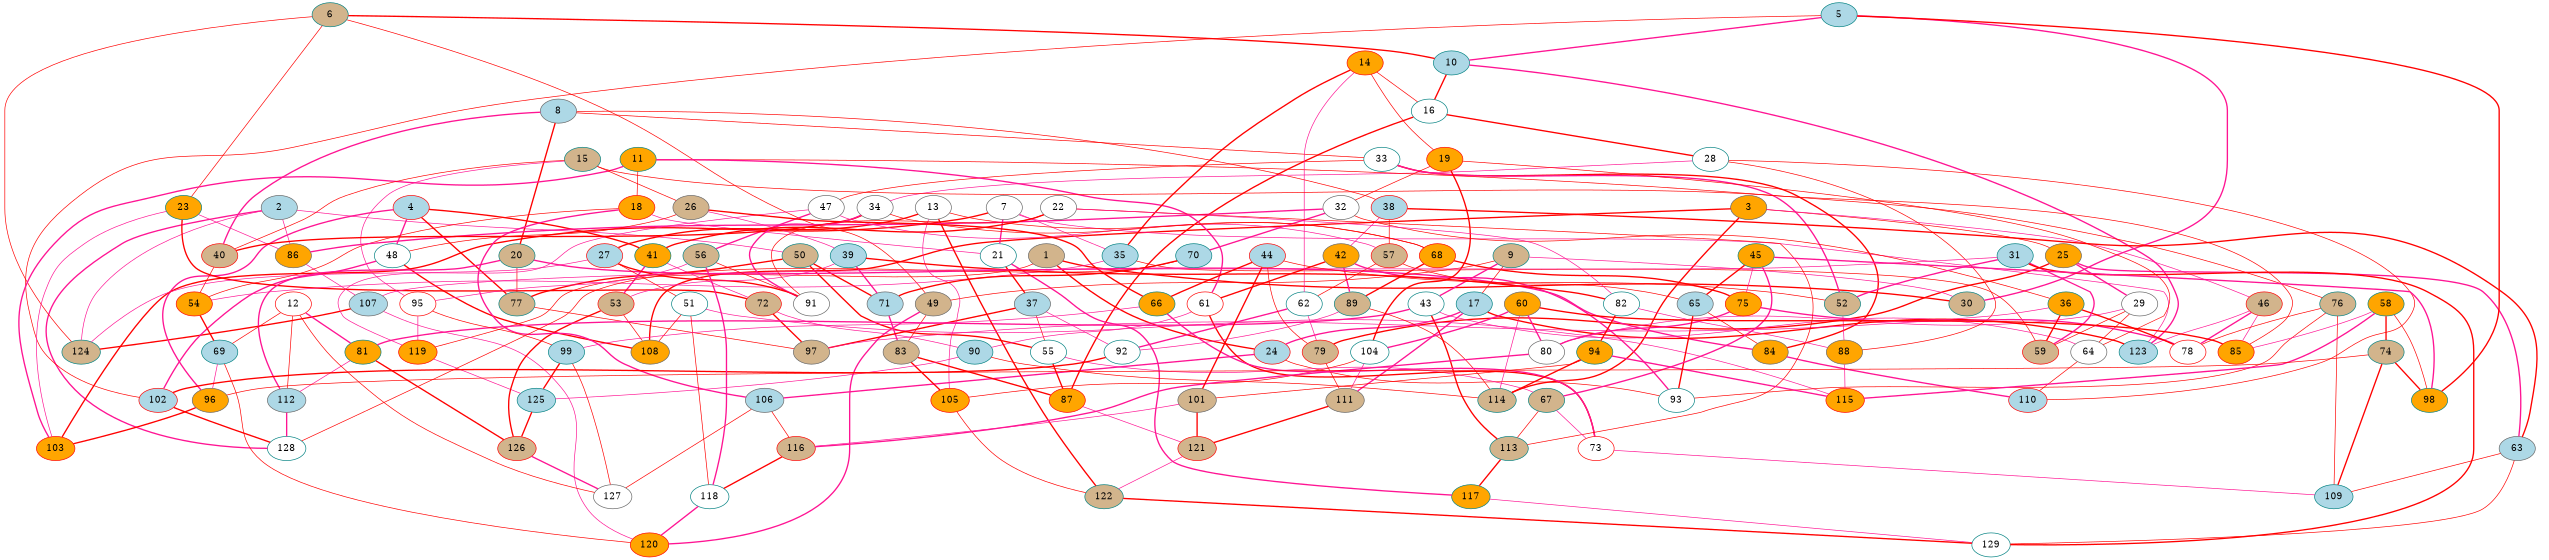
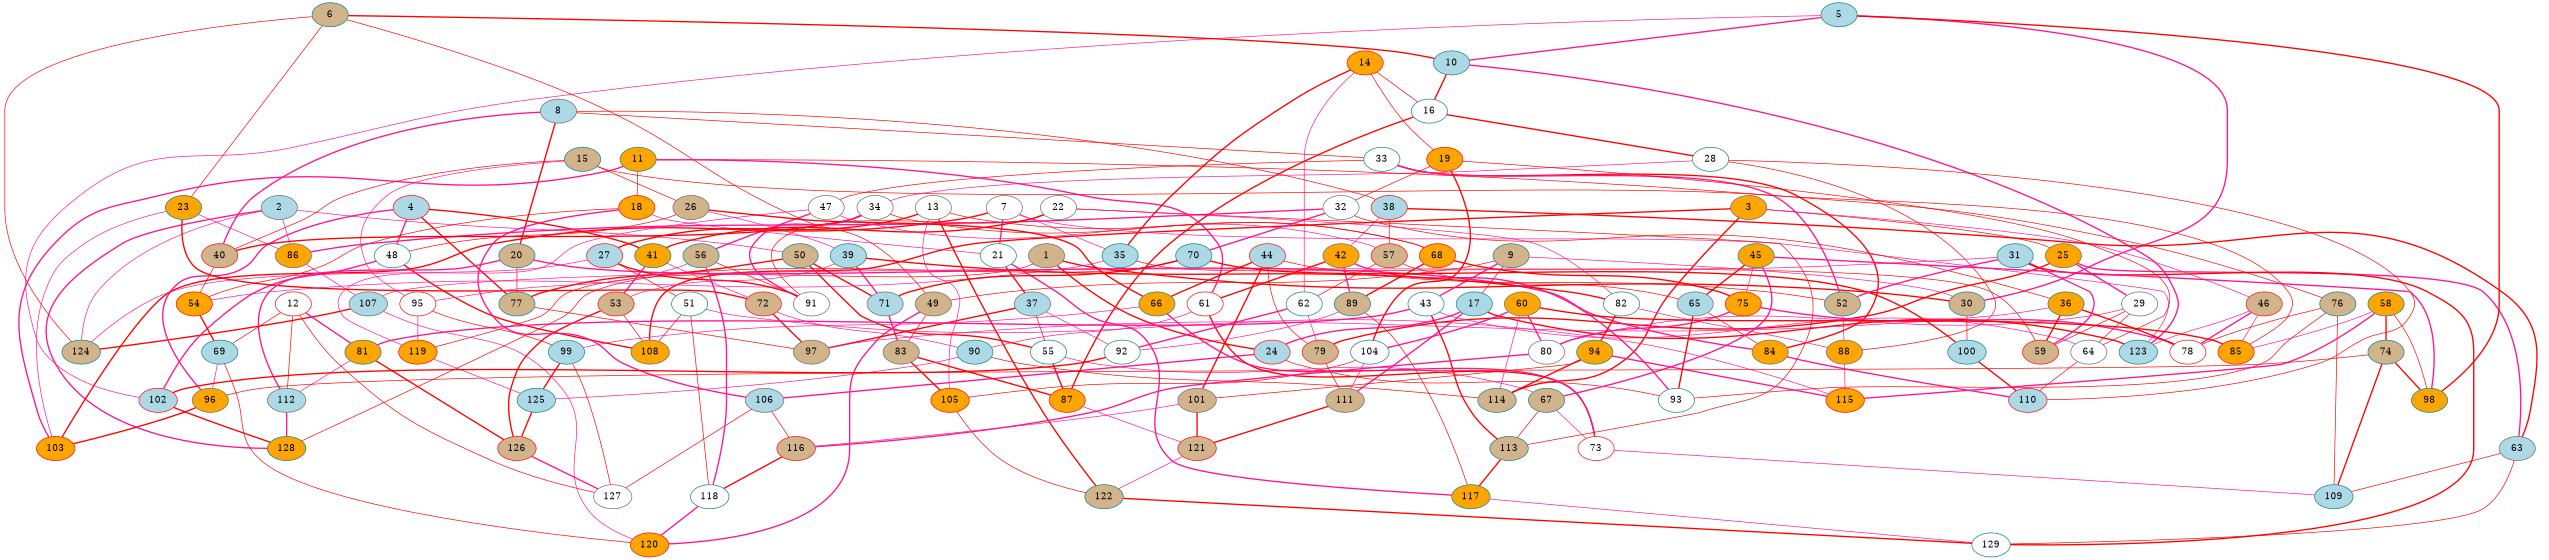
(799, 70) -> (799, 70)
(1428, 331) -> (1432, 400)
none -> (1967, 352)
(287, 449) -> (287, 449)
